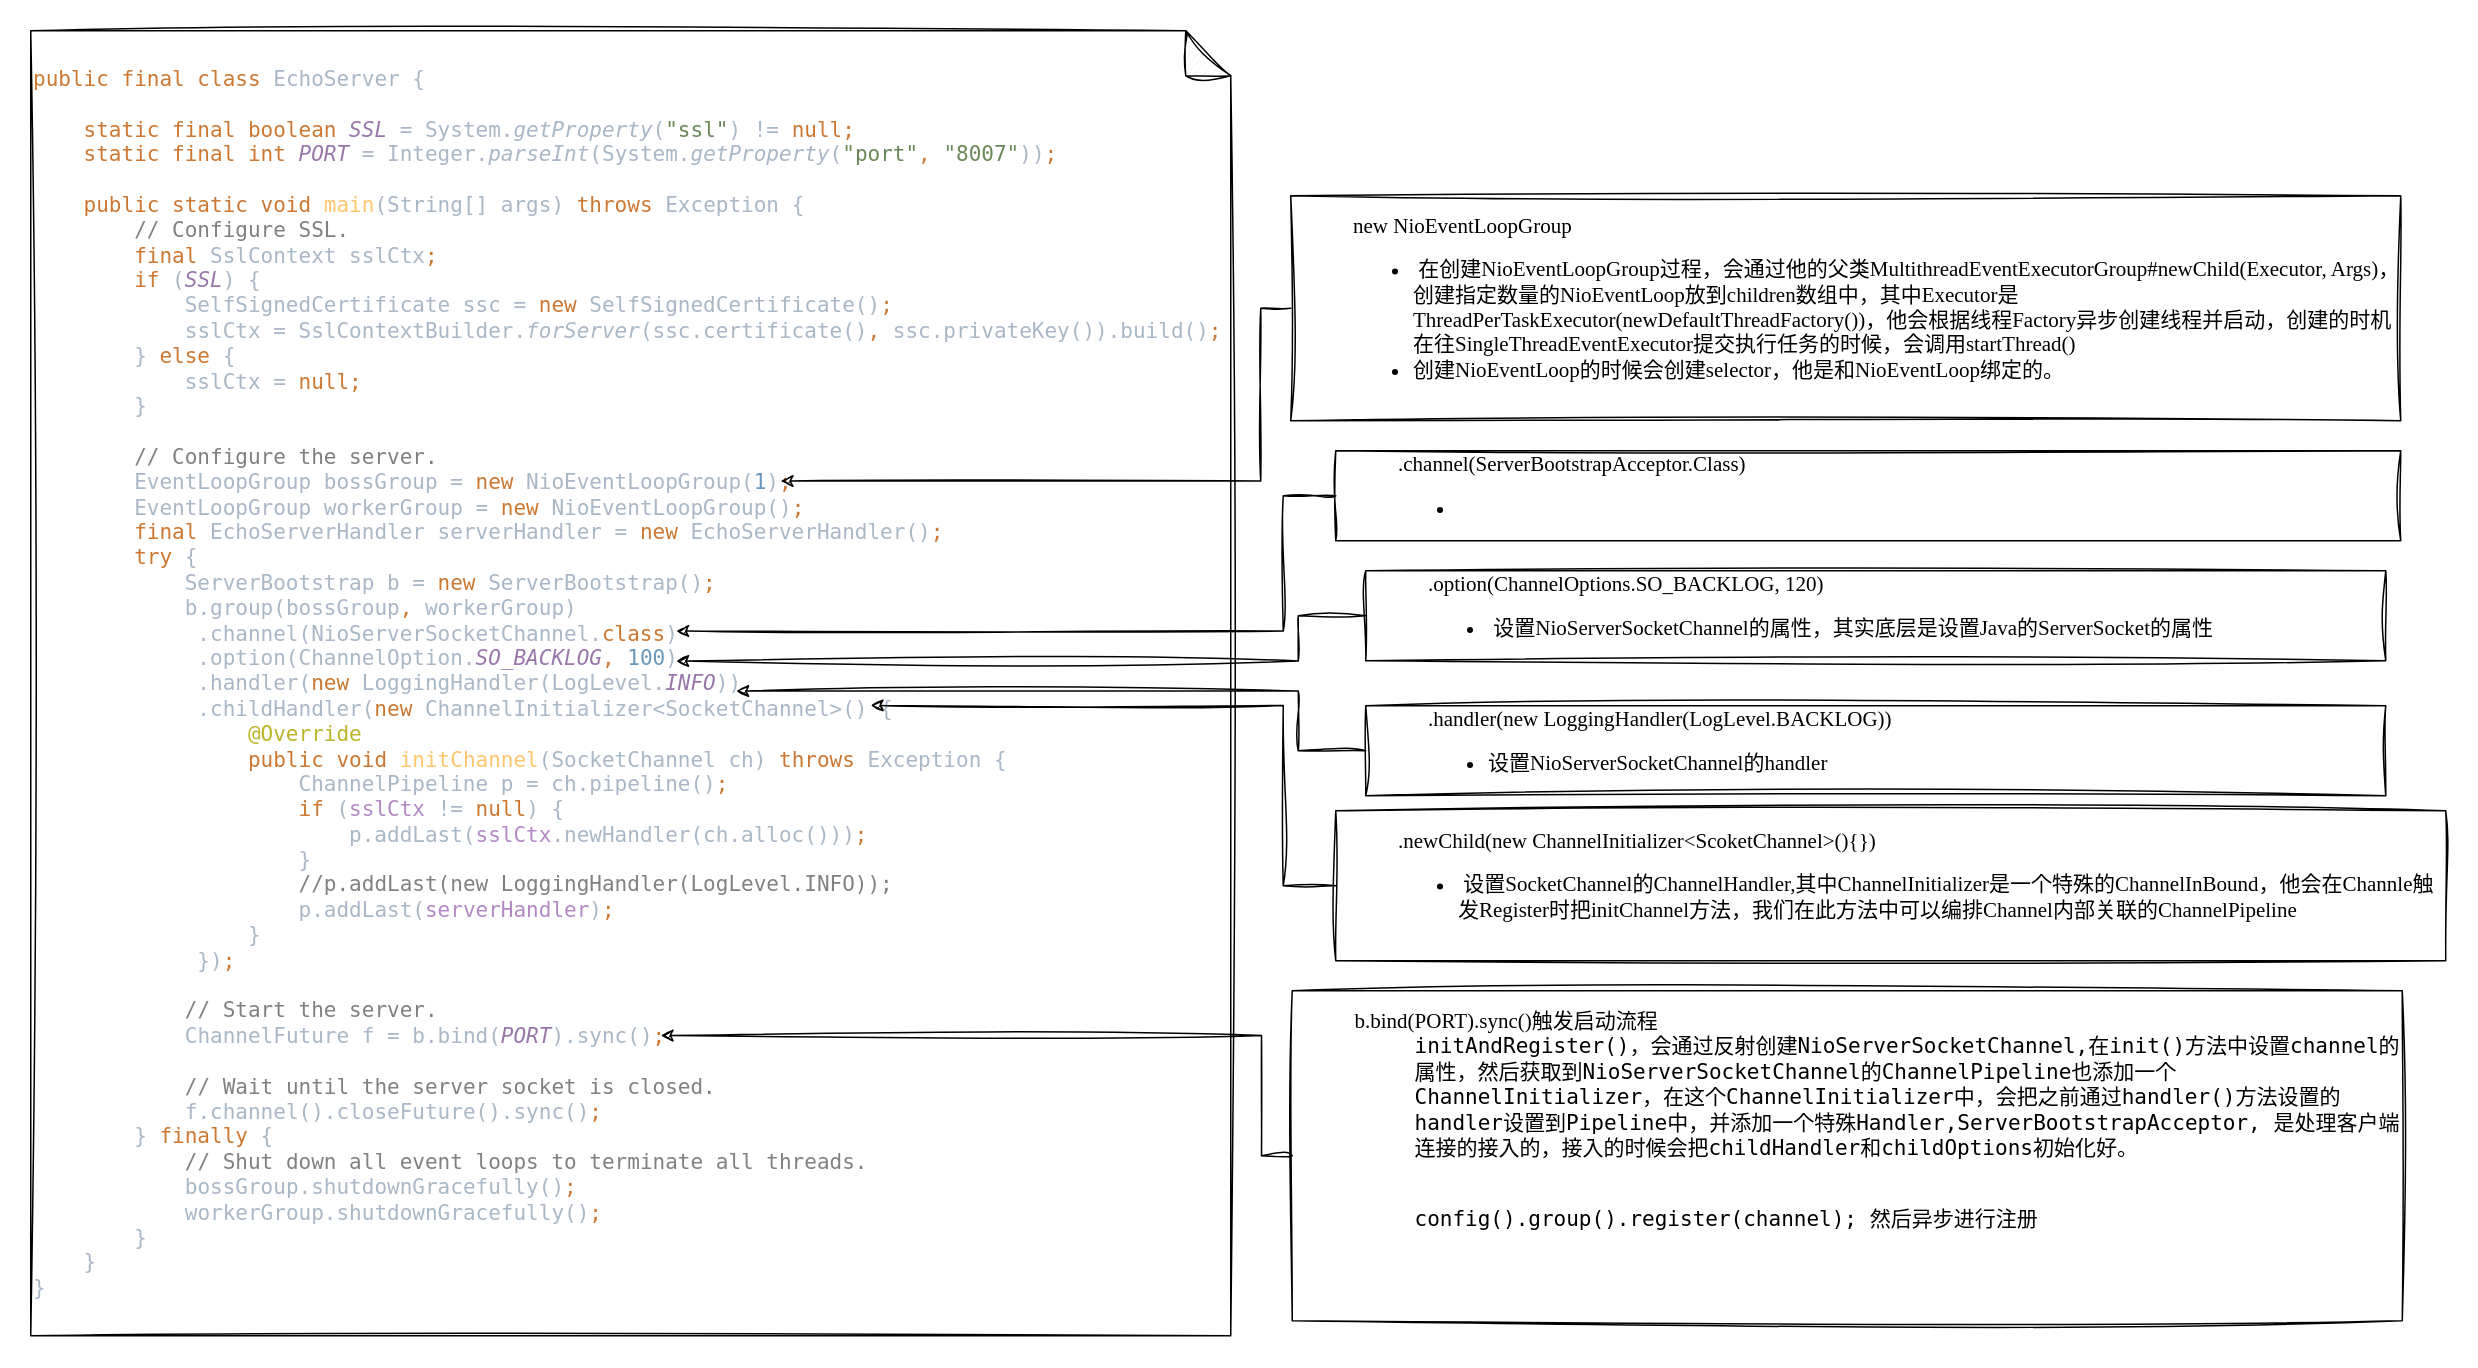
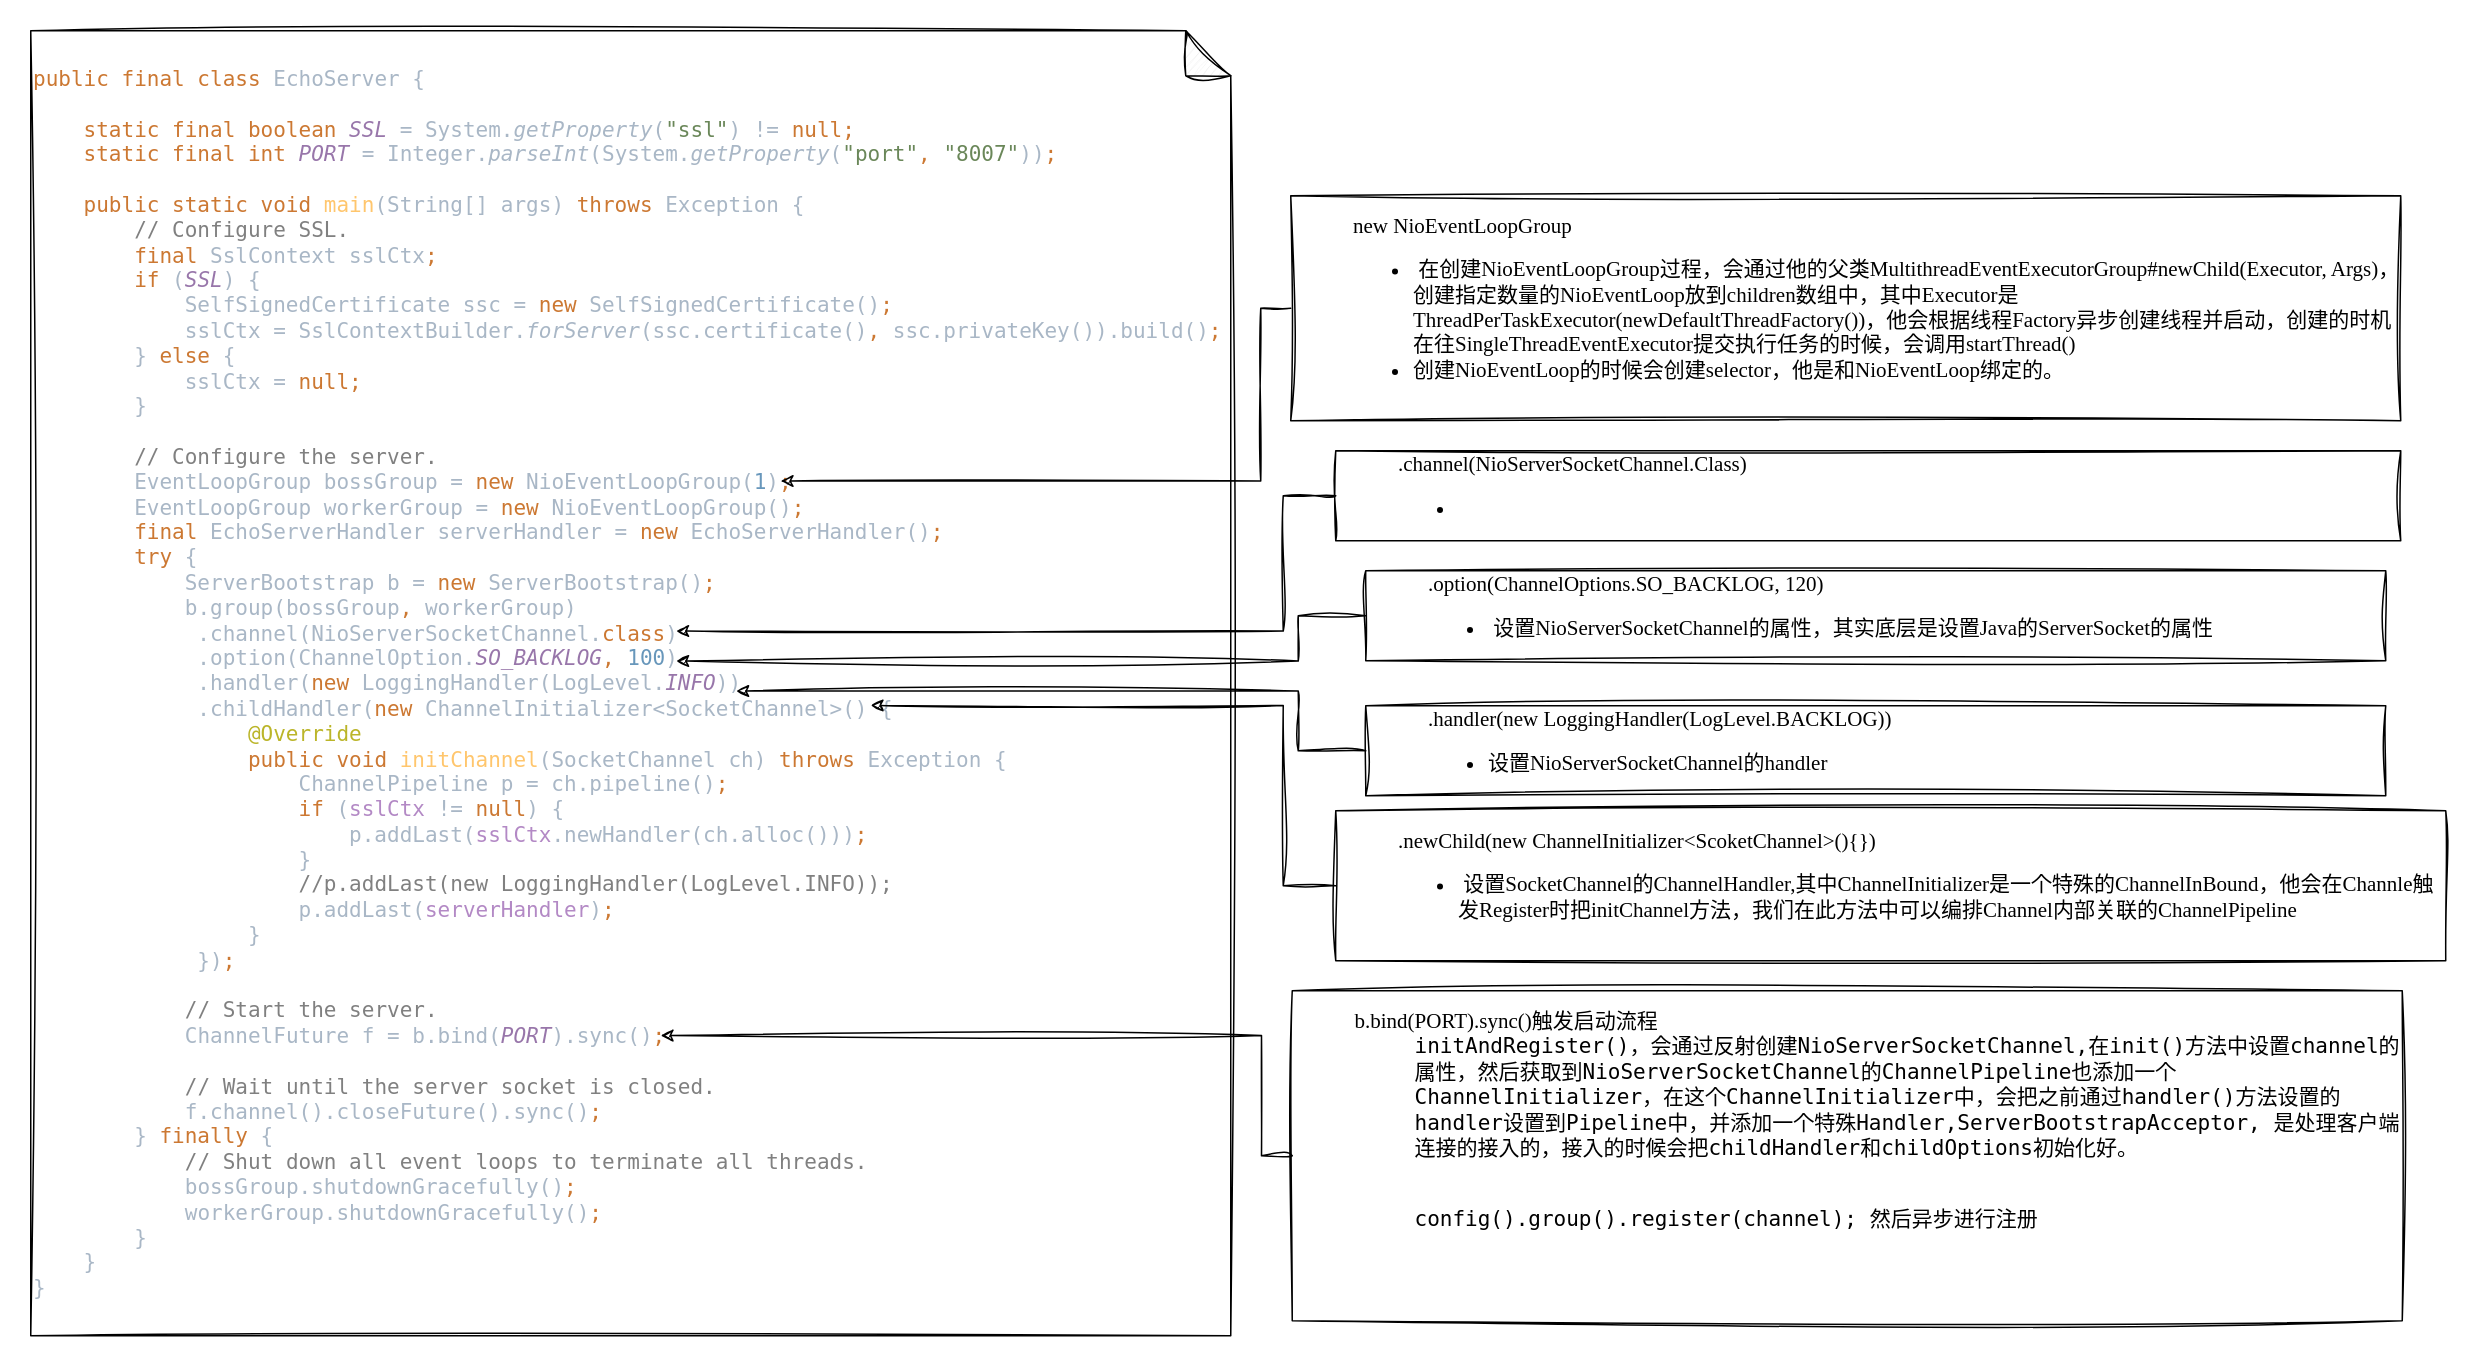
(1526, 496) -> (1516, 496)
